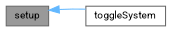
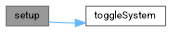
(72, 9) -> (62, 23)
